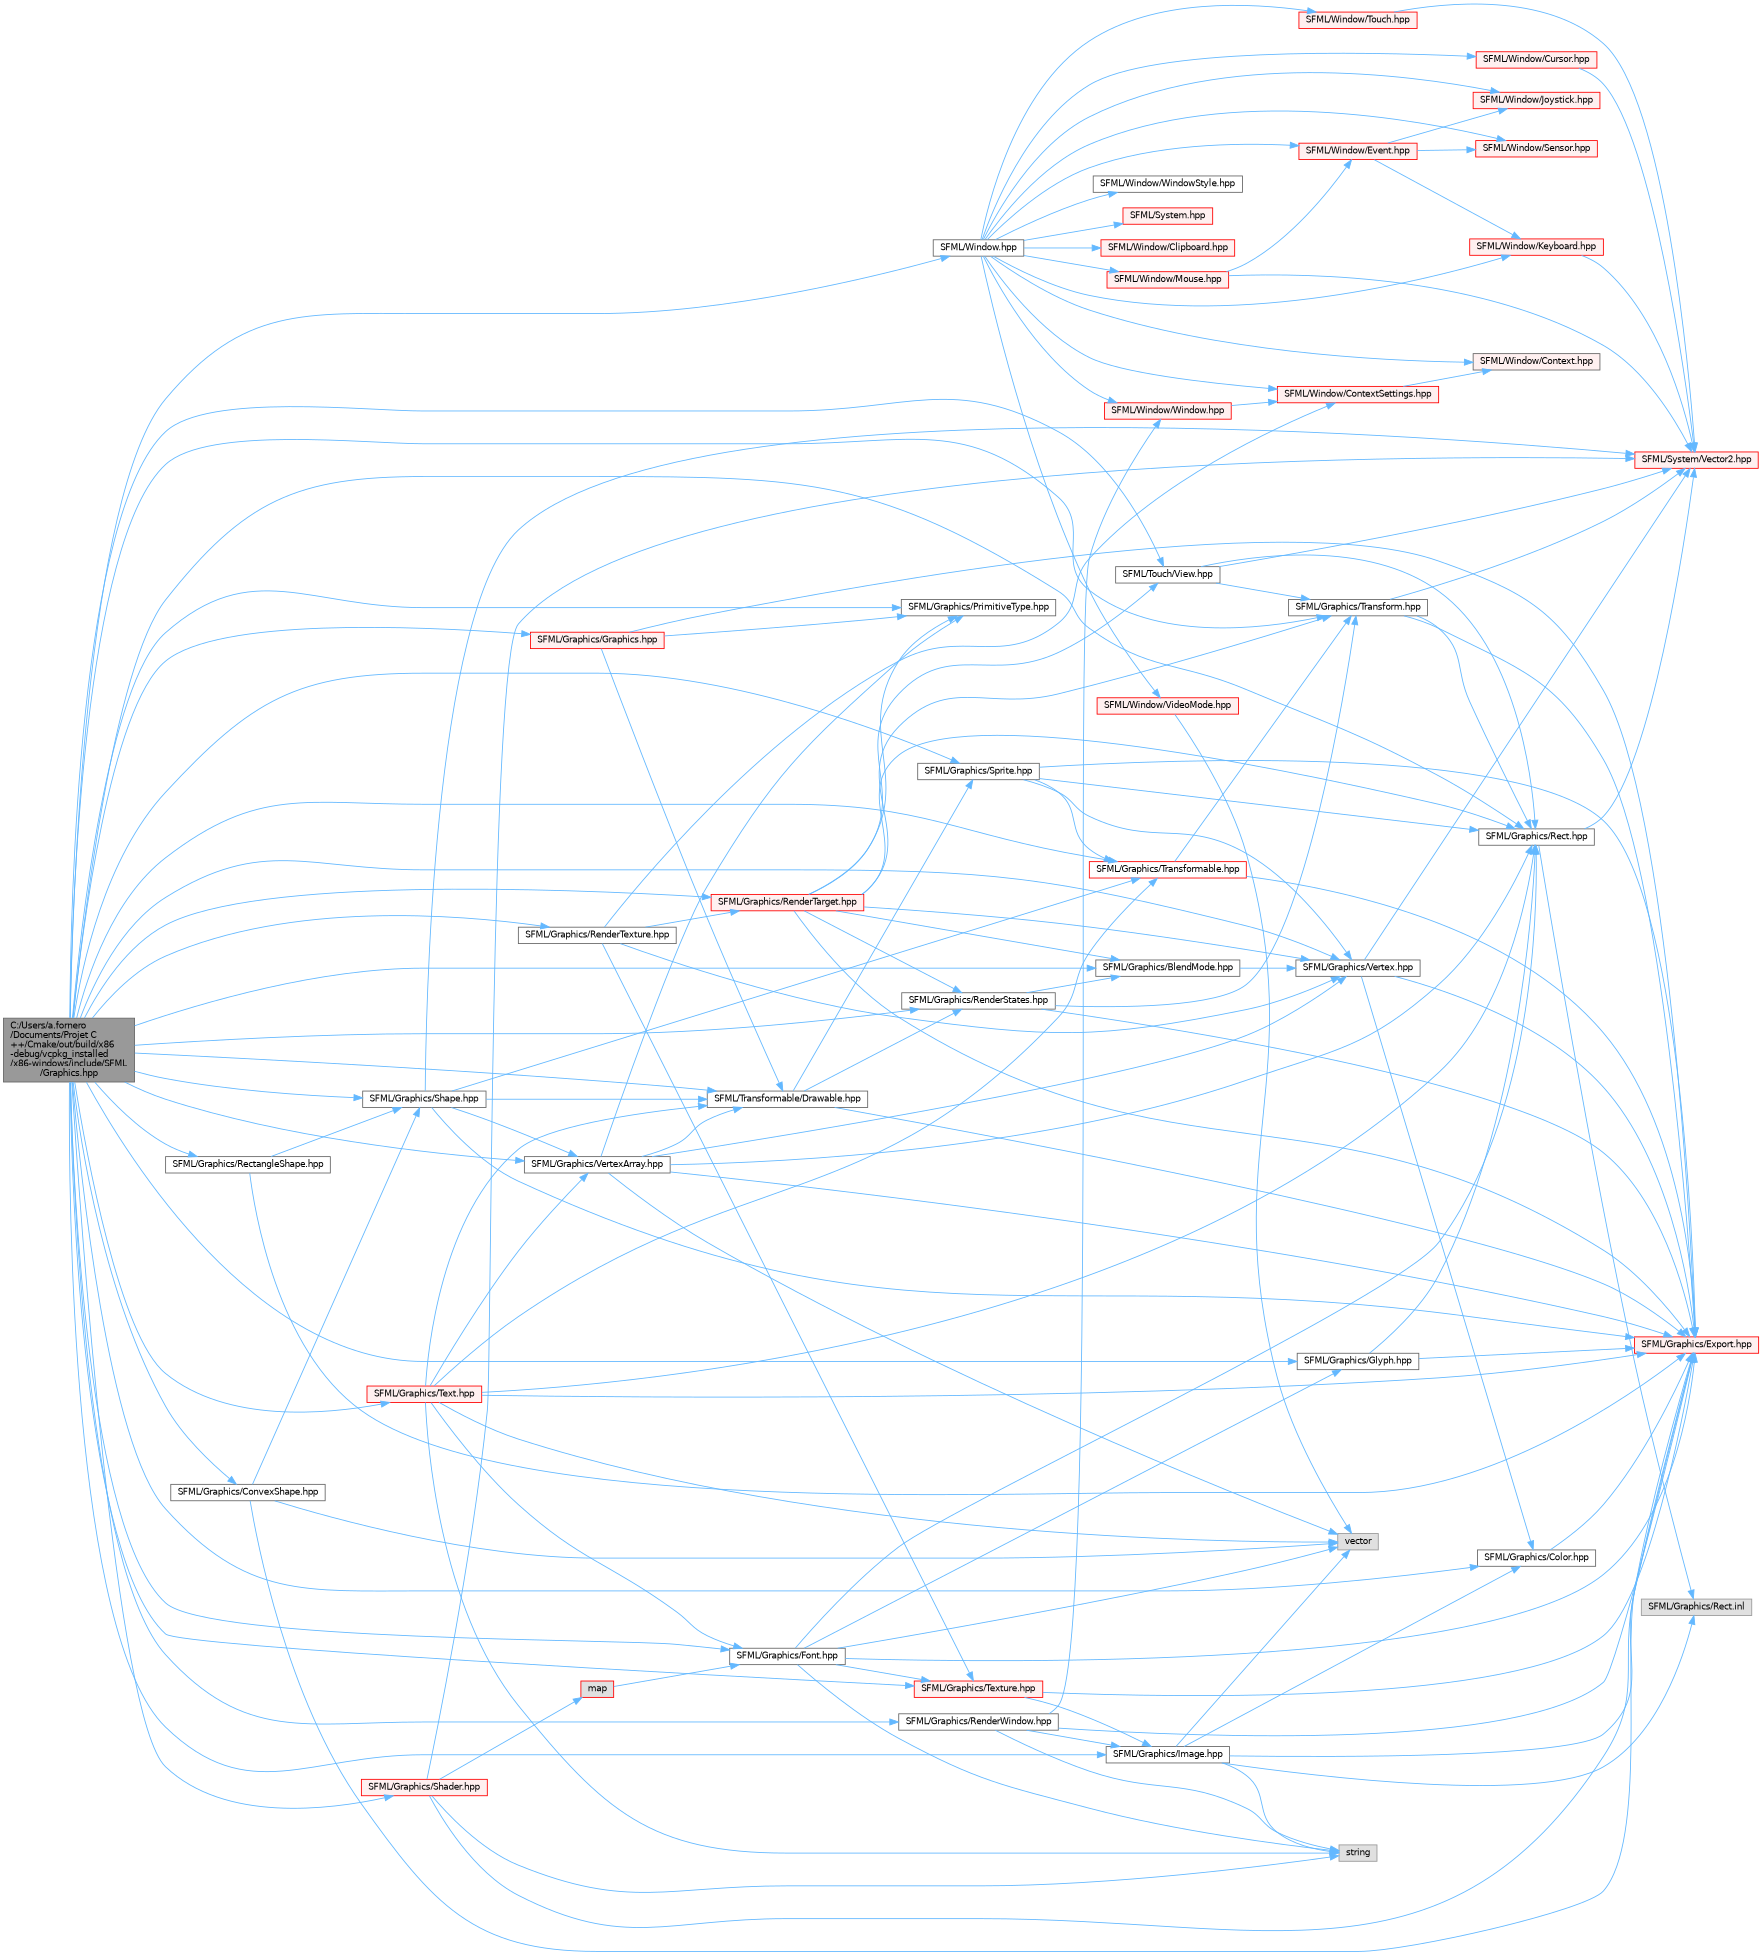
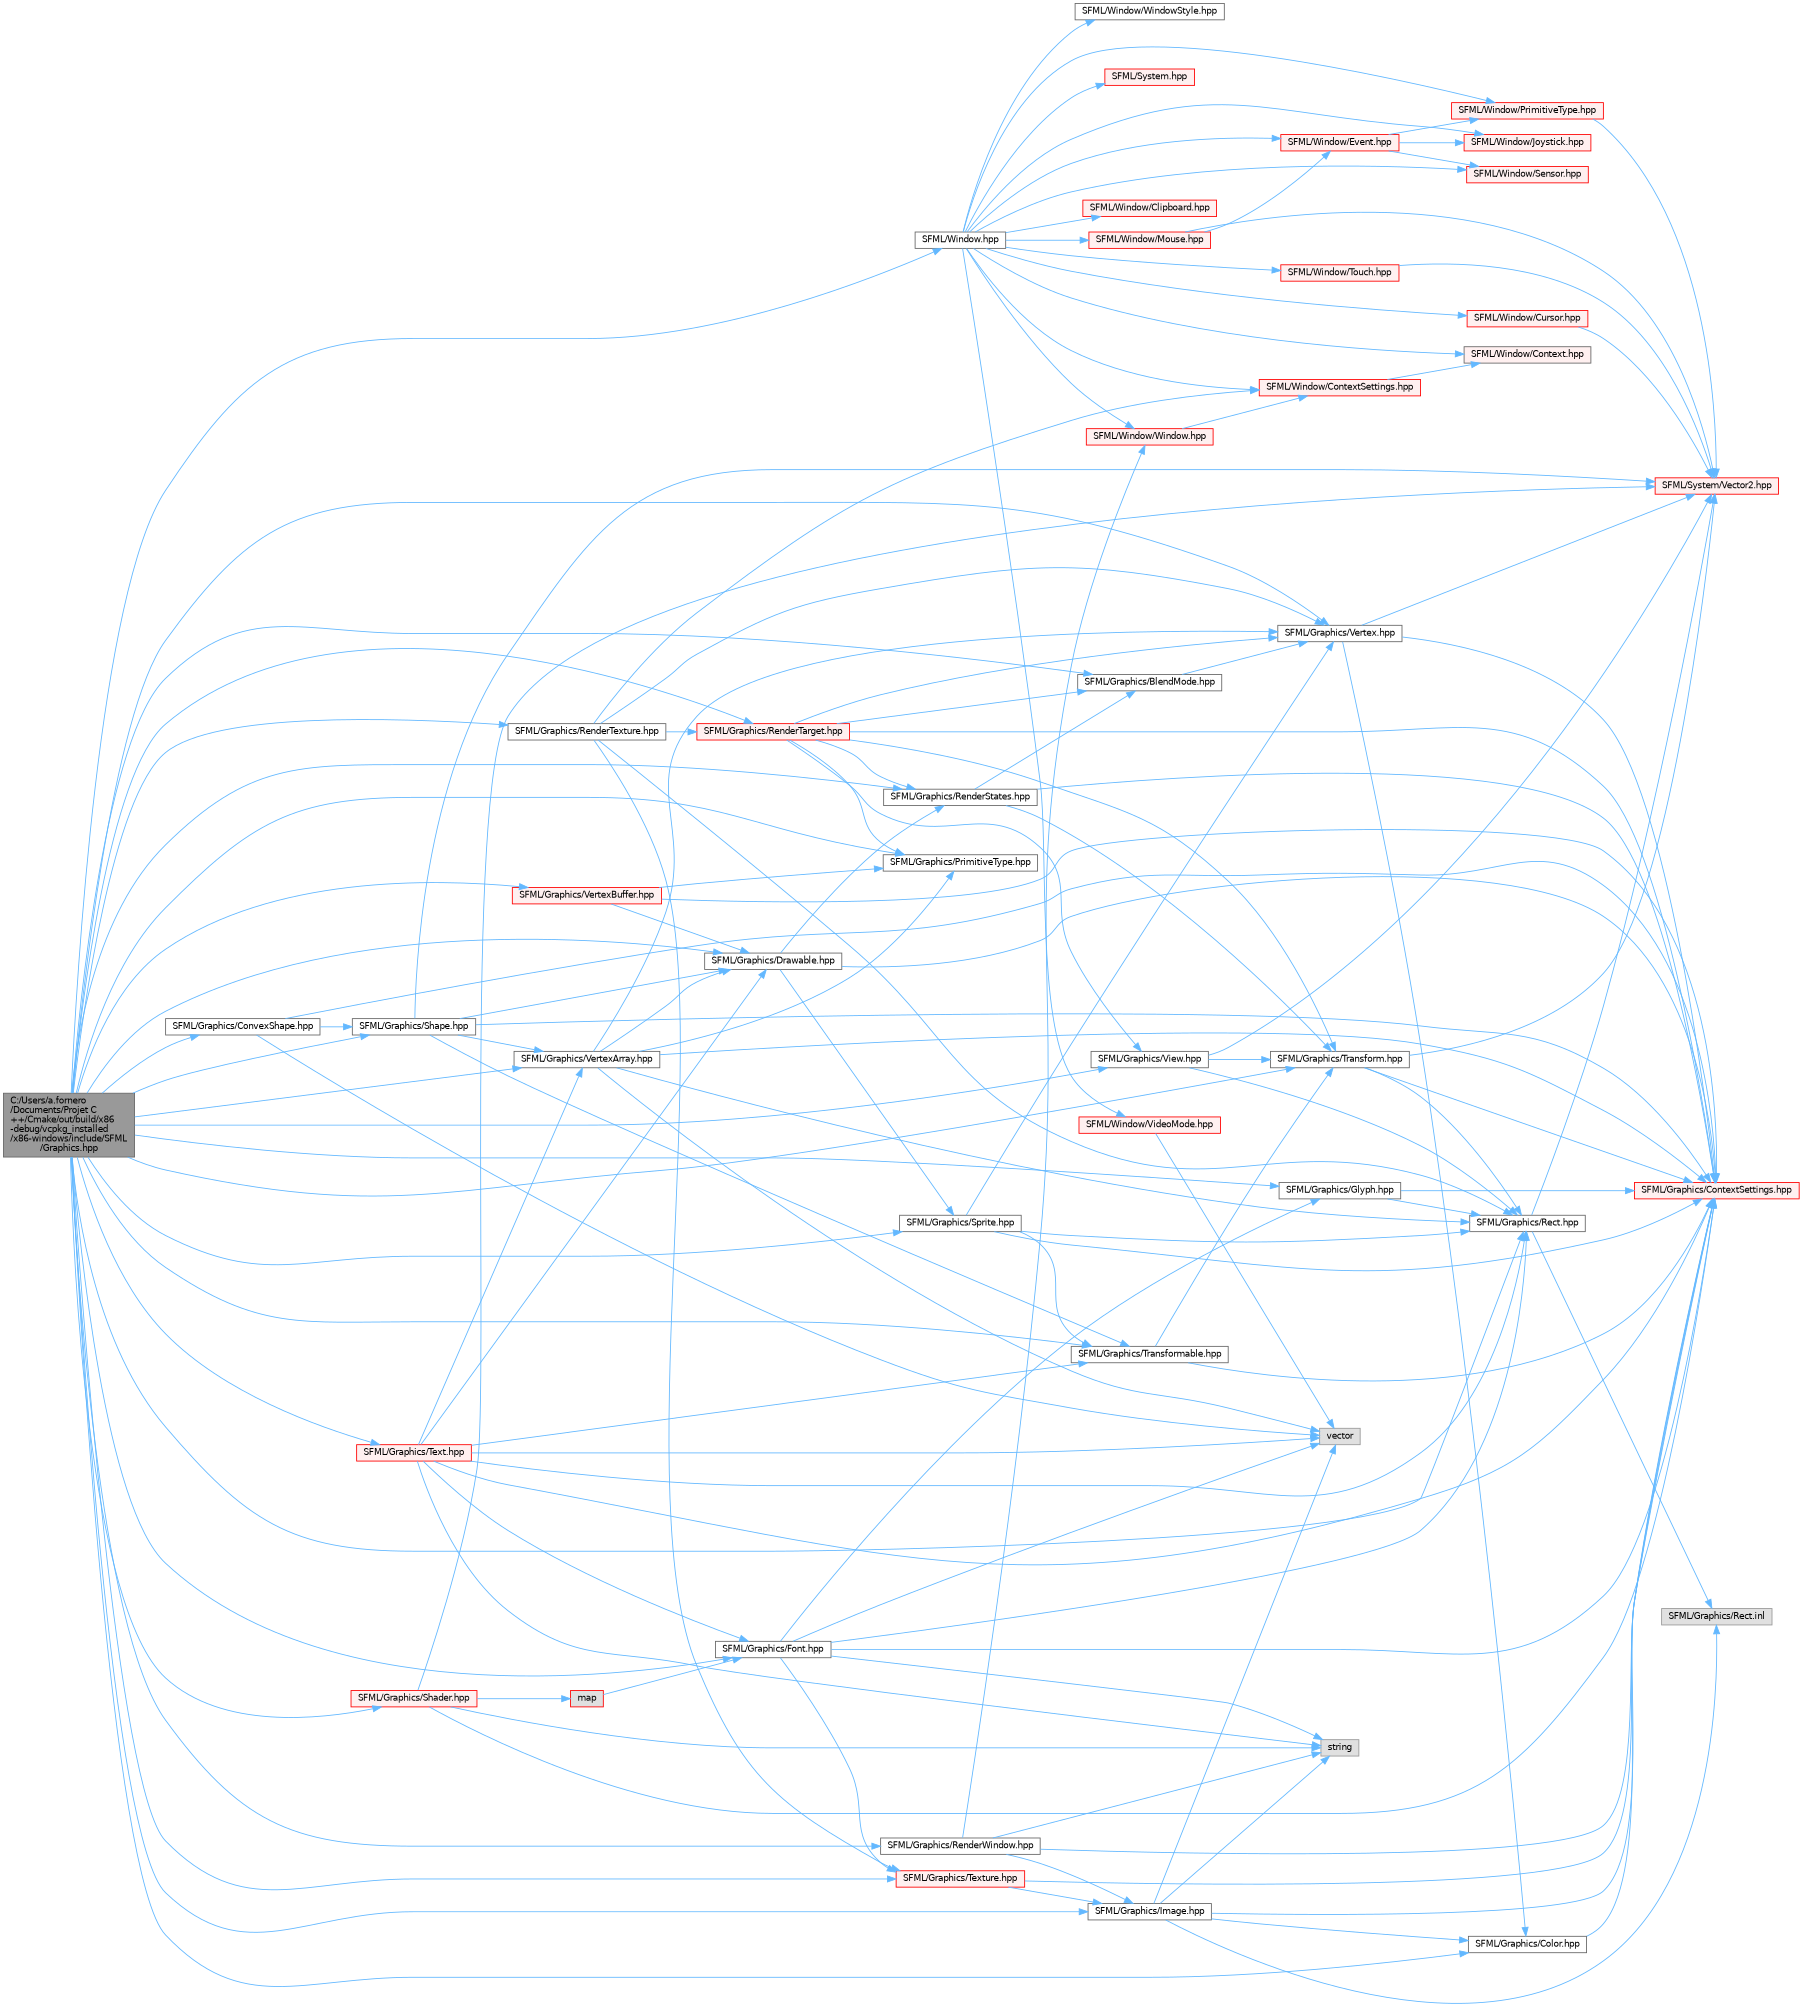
(1537, 247) -> (1527, 111)
(1168, 575) -> (1150, 1060)
(597, 640) -> (587, 896)
(1129, 746) -> (995, 1097)
(1168, 870) -> (1150, 1355)
(787, 1099) -> (773, 961)
(248, 1165) -> none
(1697, 1345) -> (1717, 1191)
